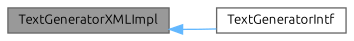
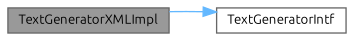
(200, 29) -> (186, 12)
